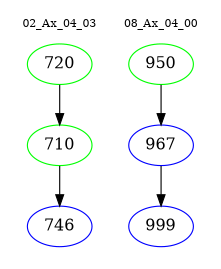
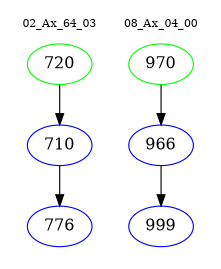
(60, 24) -> (60, 24)
(161, 64) -> (161, 64)
(60, 145) -> (60, 145)
(161, 145) -> (161, 145)
(60, 226) -> (60, 226)
